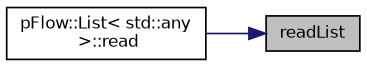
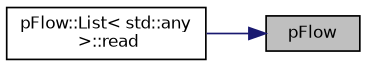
(313, 33) -> (313, 33)
